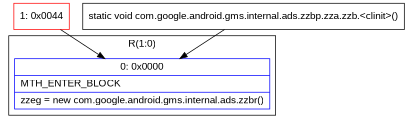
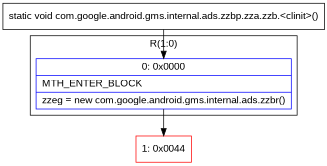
(79, 42) -> (164, 120)
